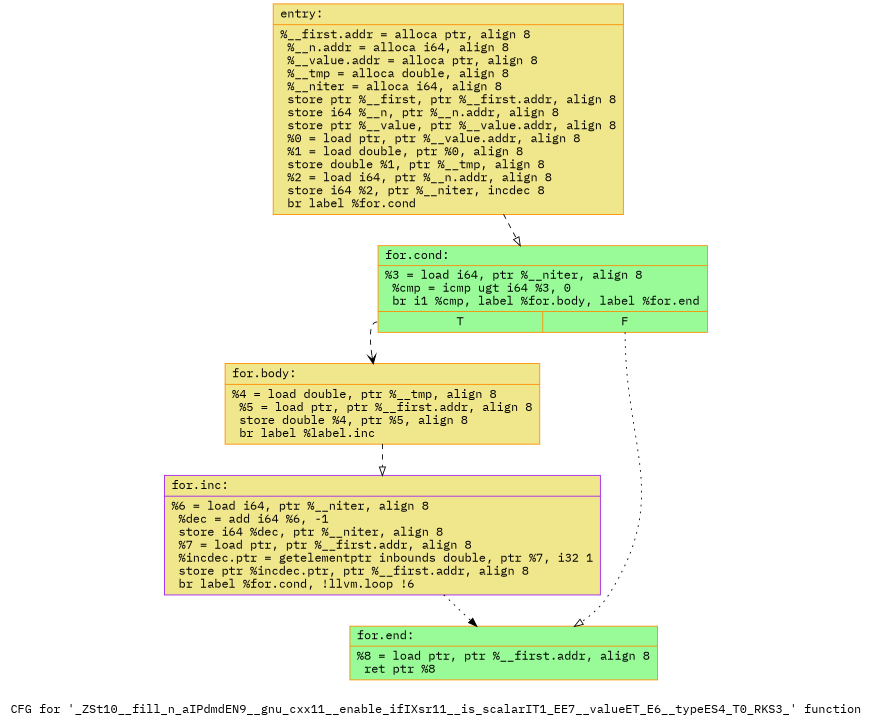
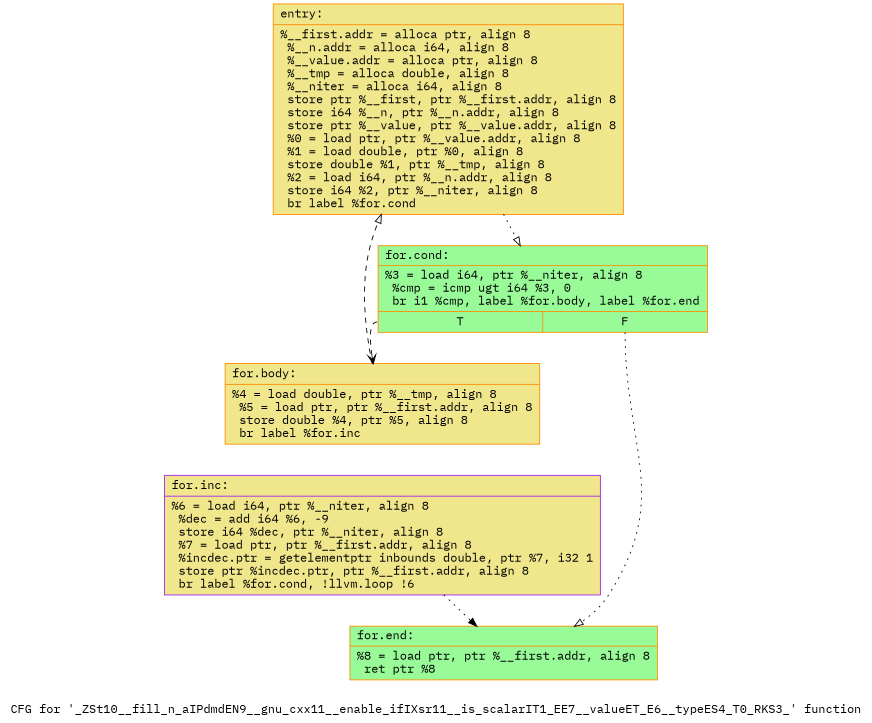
(413, 191) -> (409, 191)
(510, 226) -> (510, 226)
(304, 433) -> (297, 433)
(382, 455) -> (365, 293)
(250, 519) -> (250, 519)
